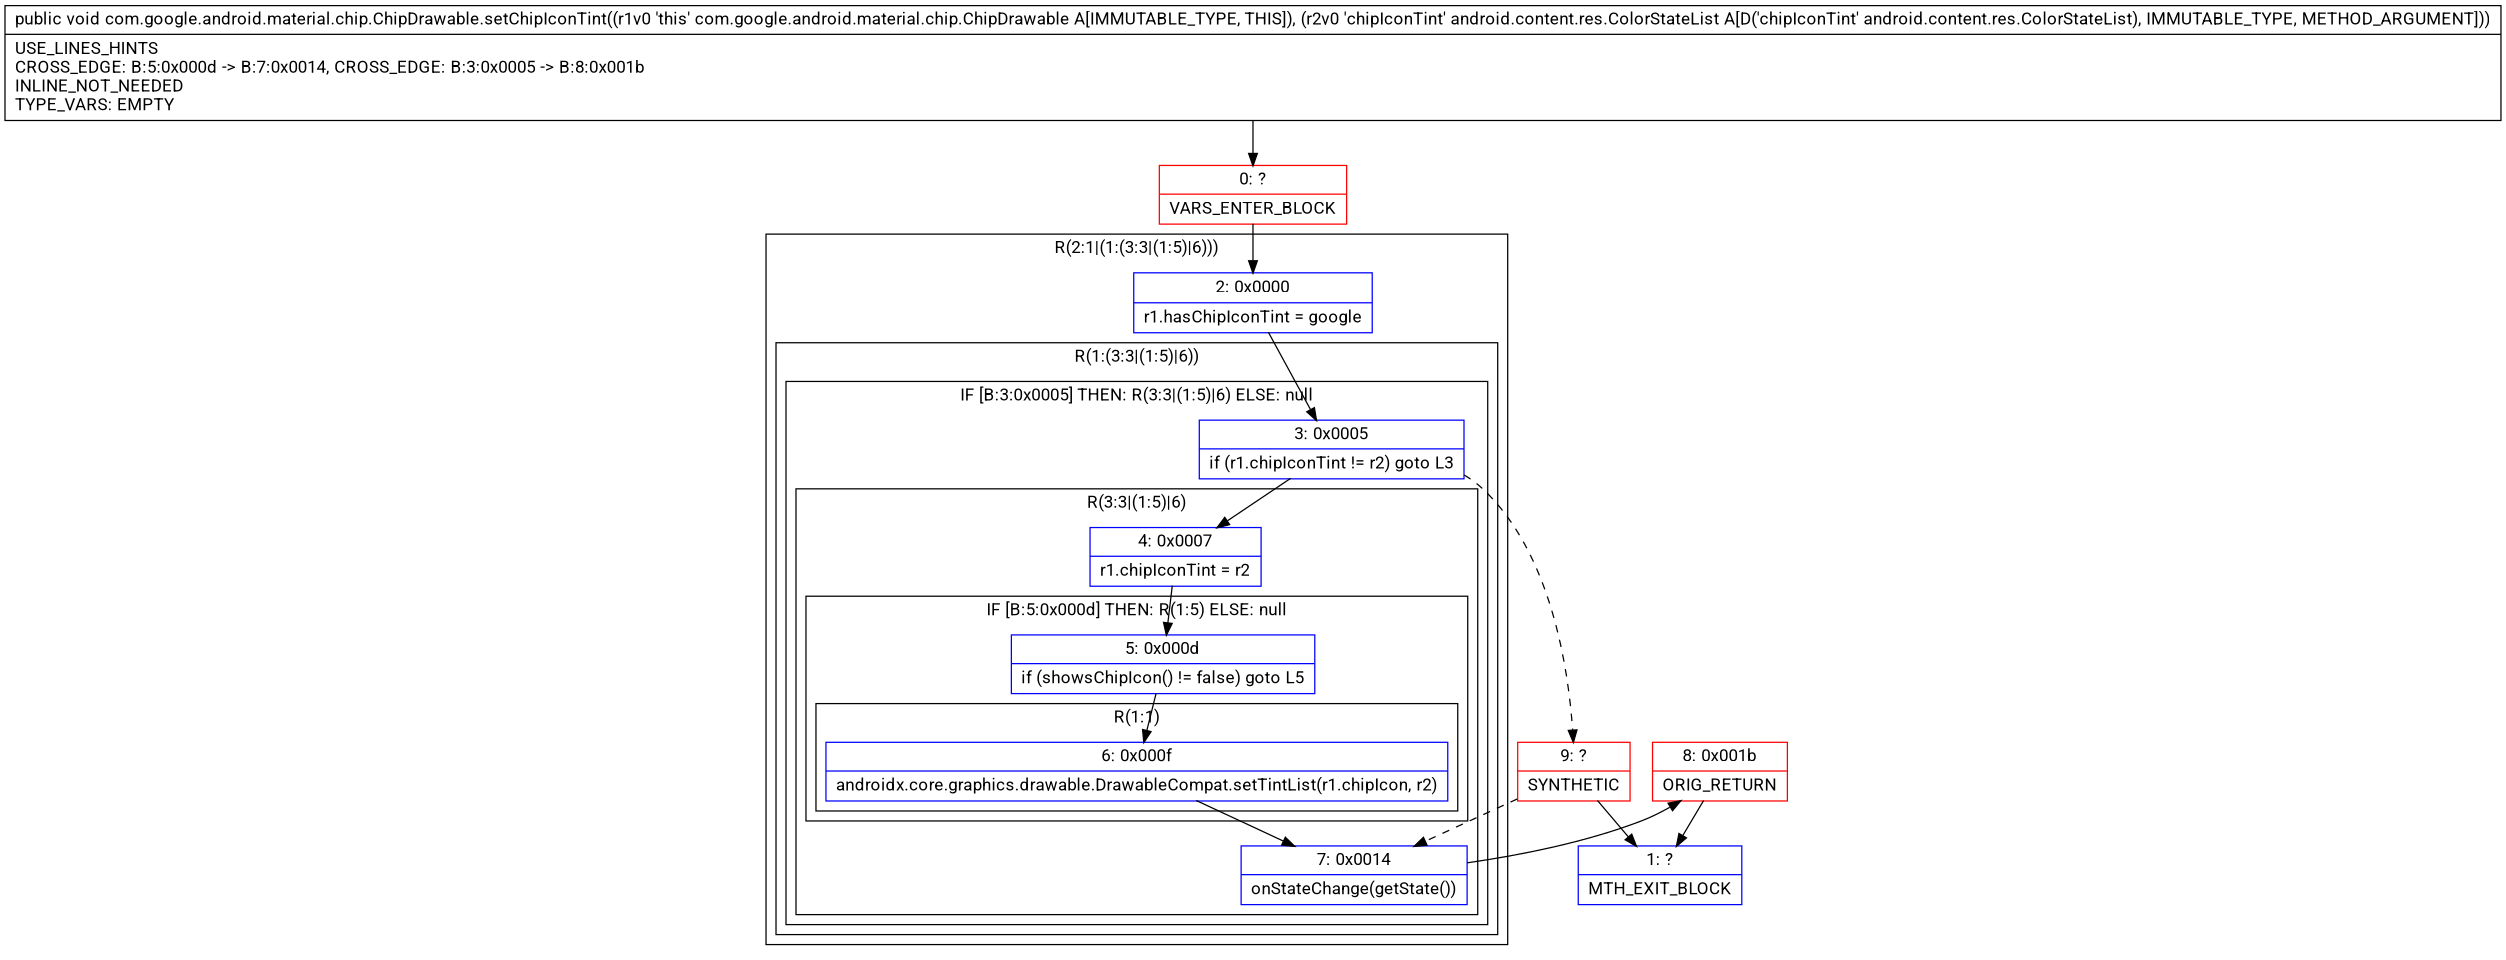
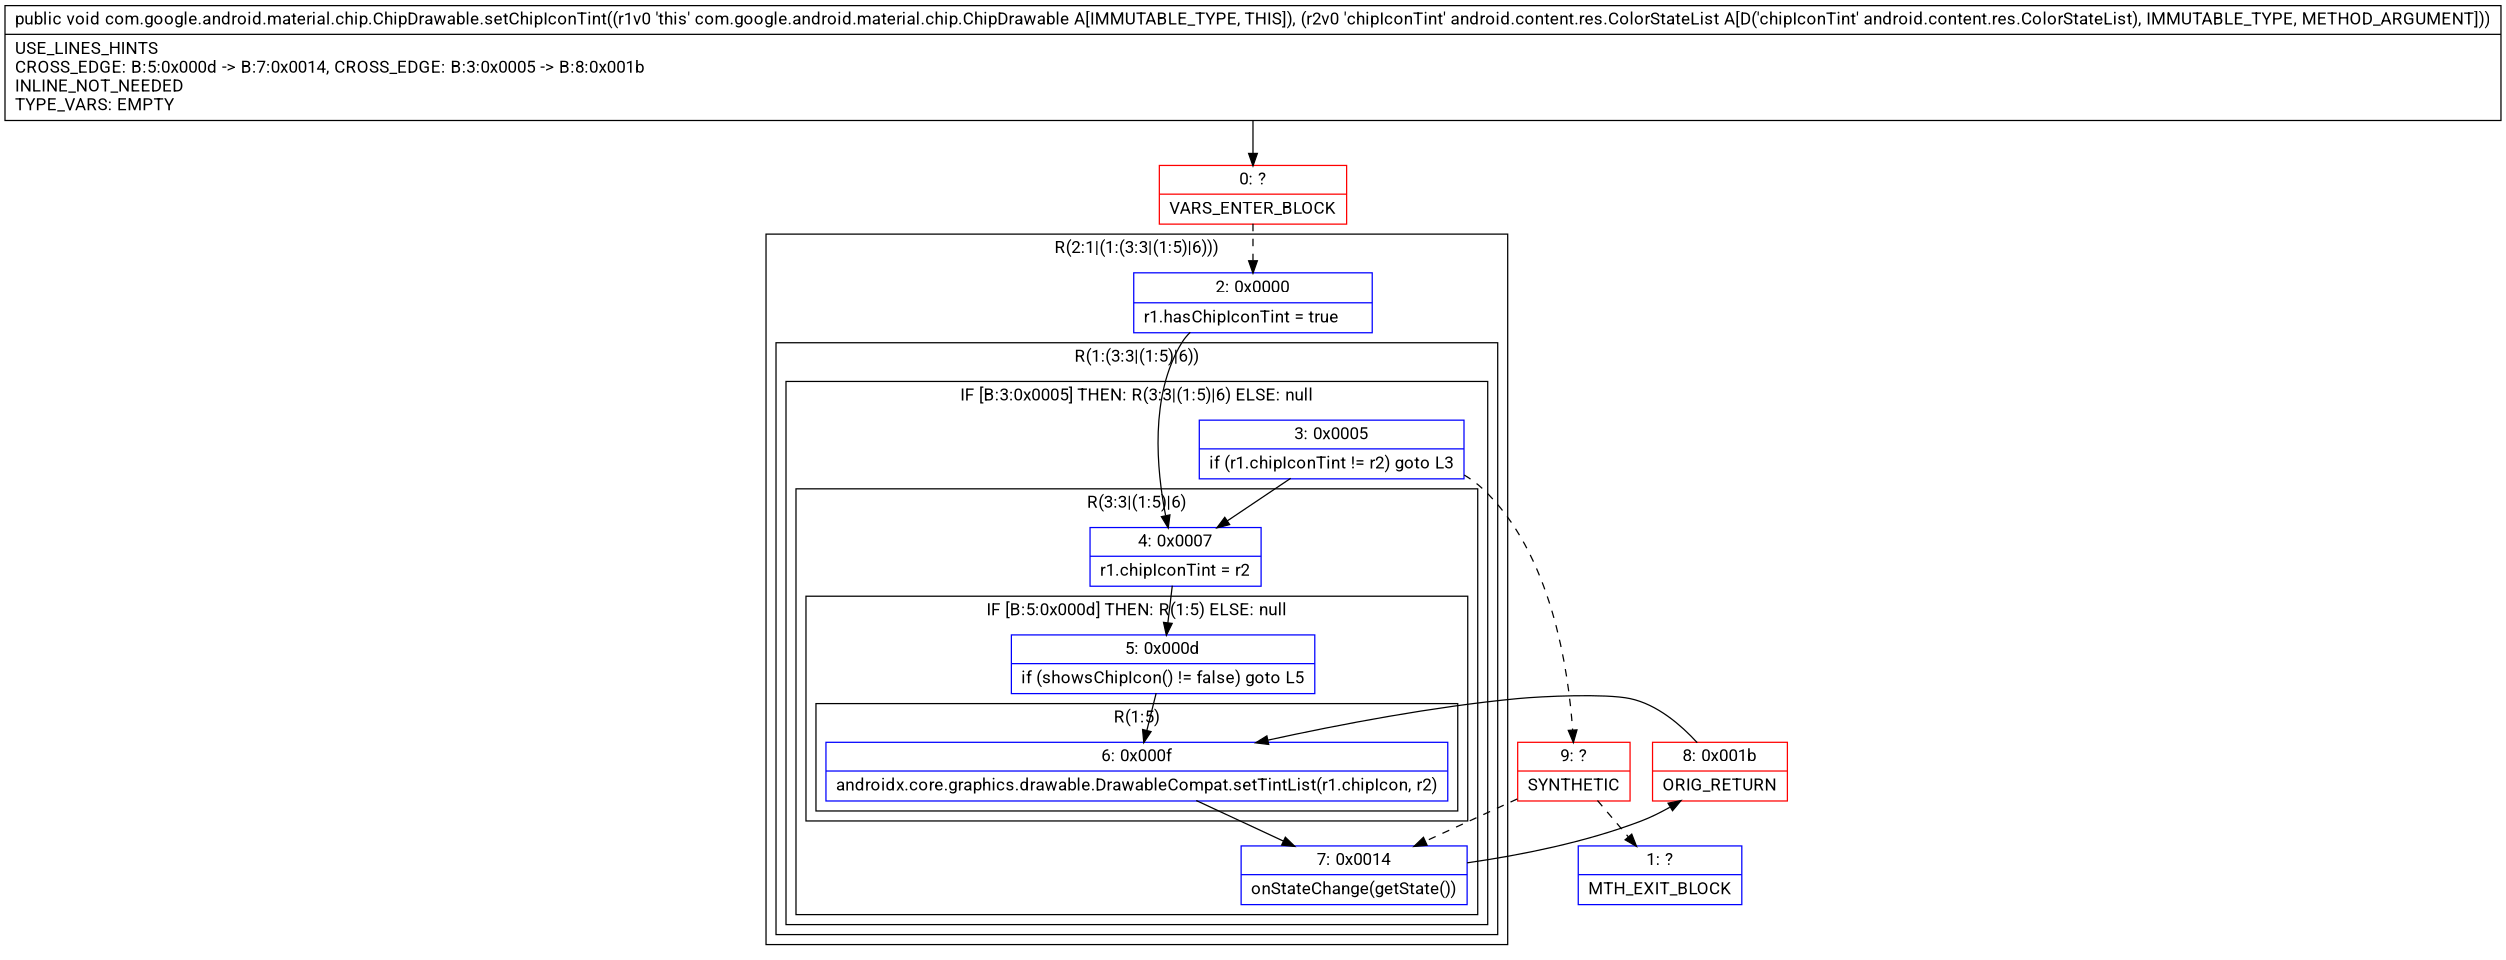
(1253, 242) -> (1253, 242)
(1253, 317) -> (1242, 317)
(1289, 371) -> (1159, 421)
(1137, 718) -> (1137, 718)
(1693, 818) -> (1522, 698)
(1613, 819) -> (1613, 819)
